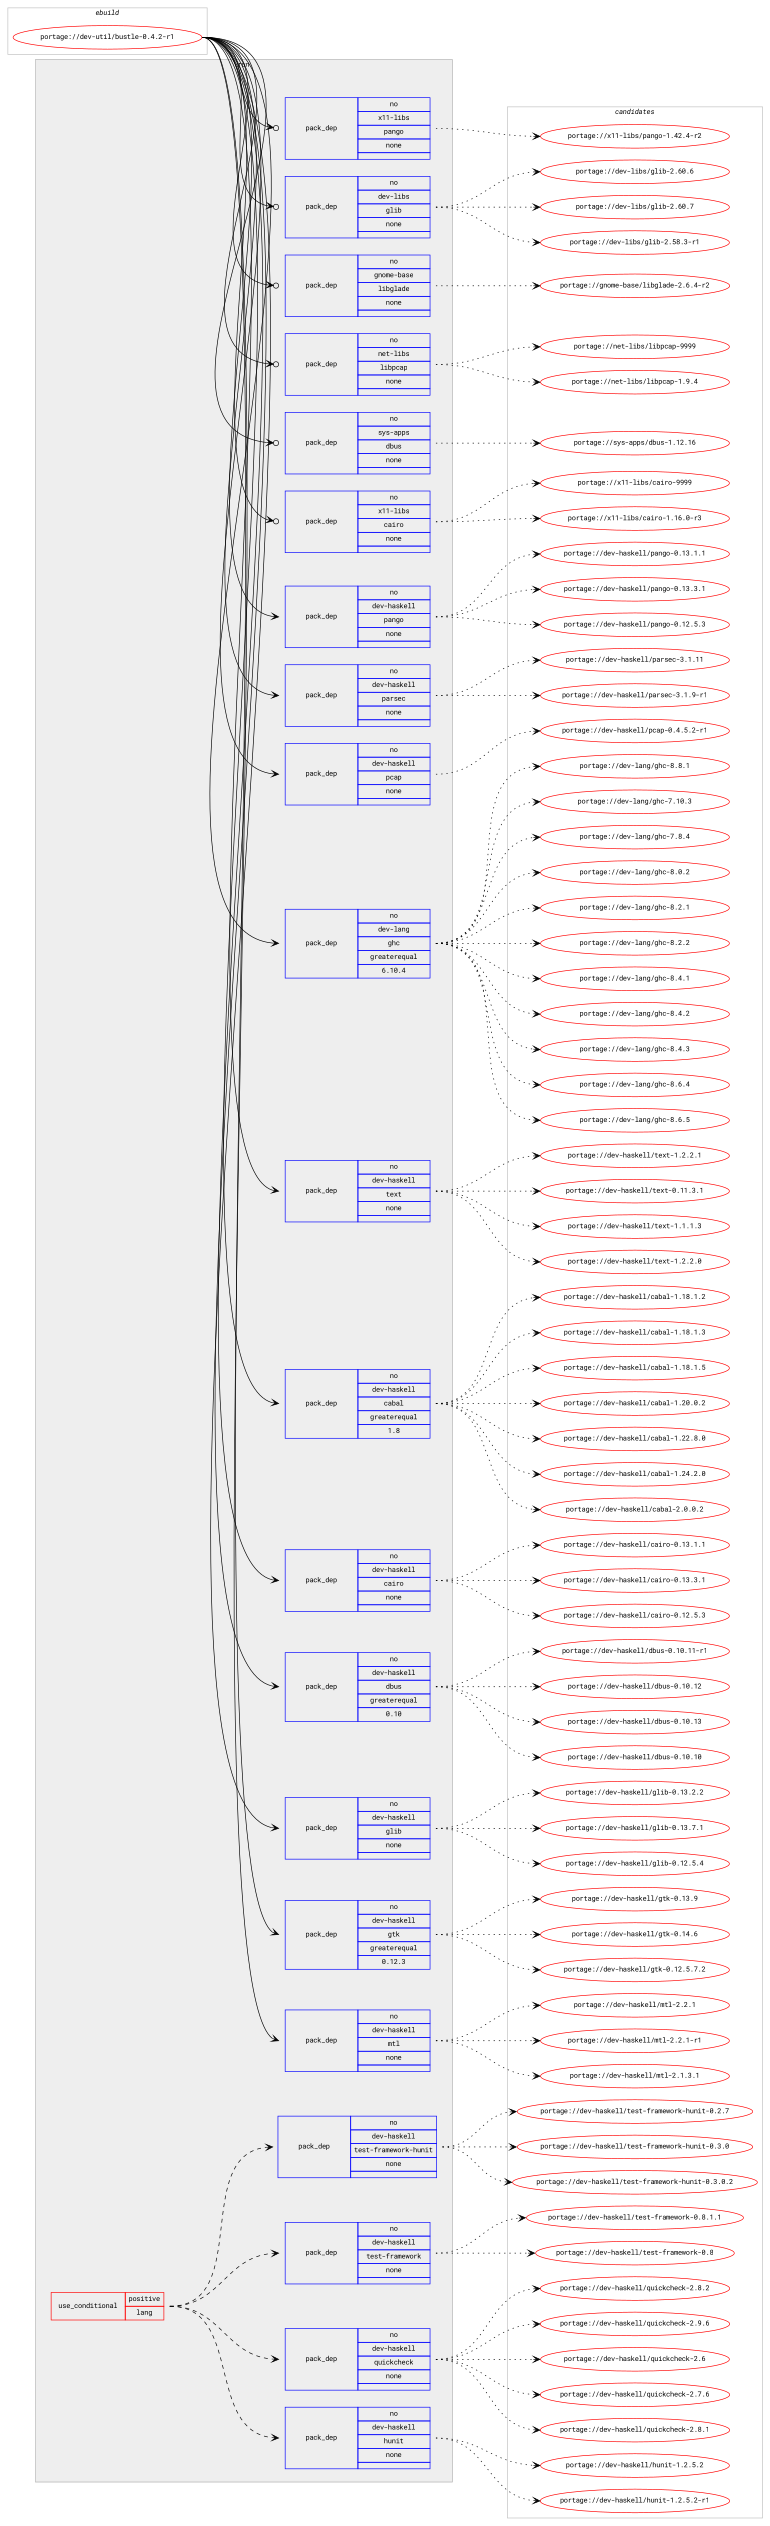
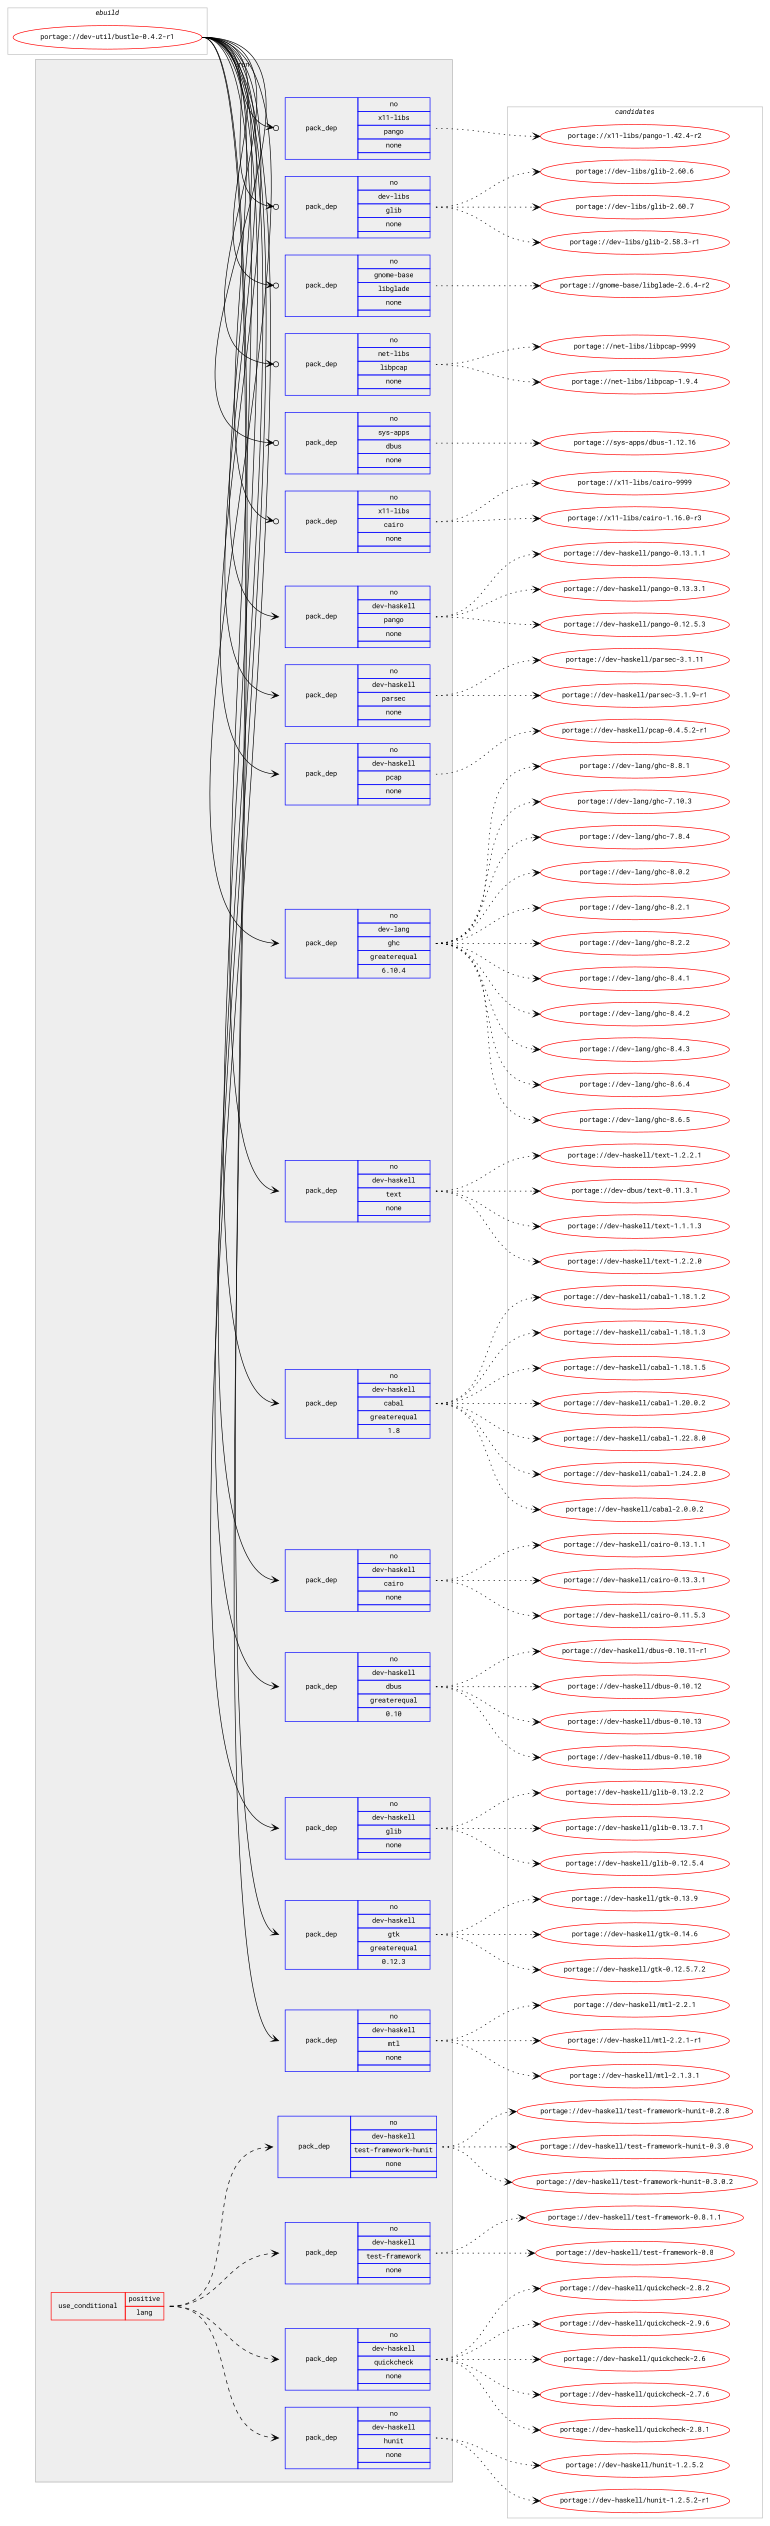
(635, 1191) -> (635, 1191)
(635, 1616) -> (635, 1616)
(635, 2112) -> (635, 2112)
